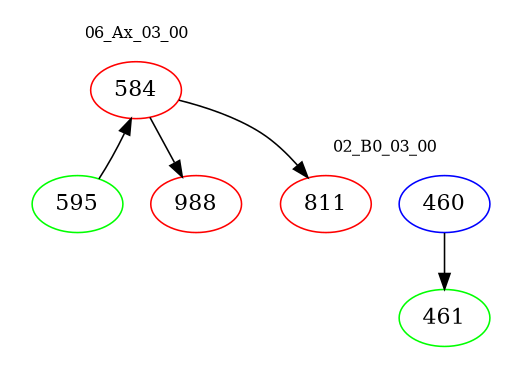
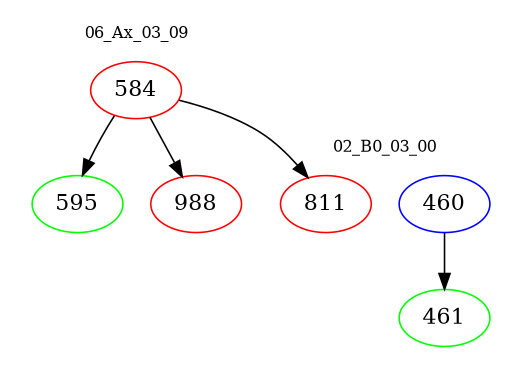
(137, 34) -> (137, 34)
(112, 156) -> (101, 138)
